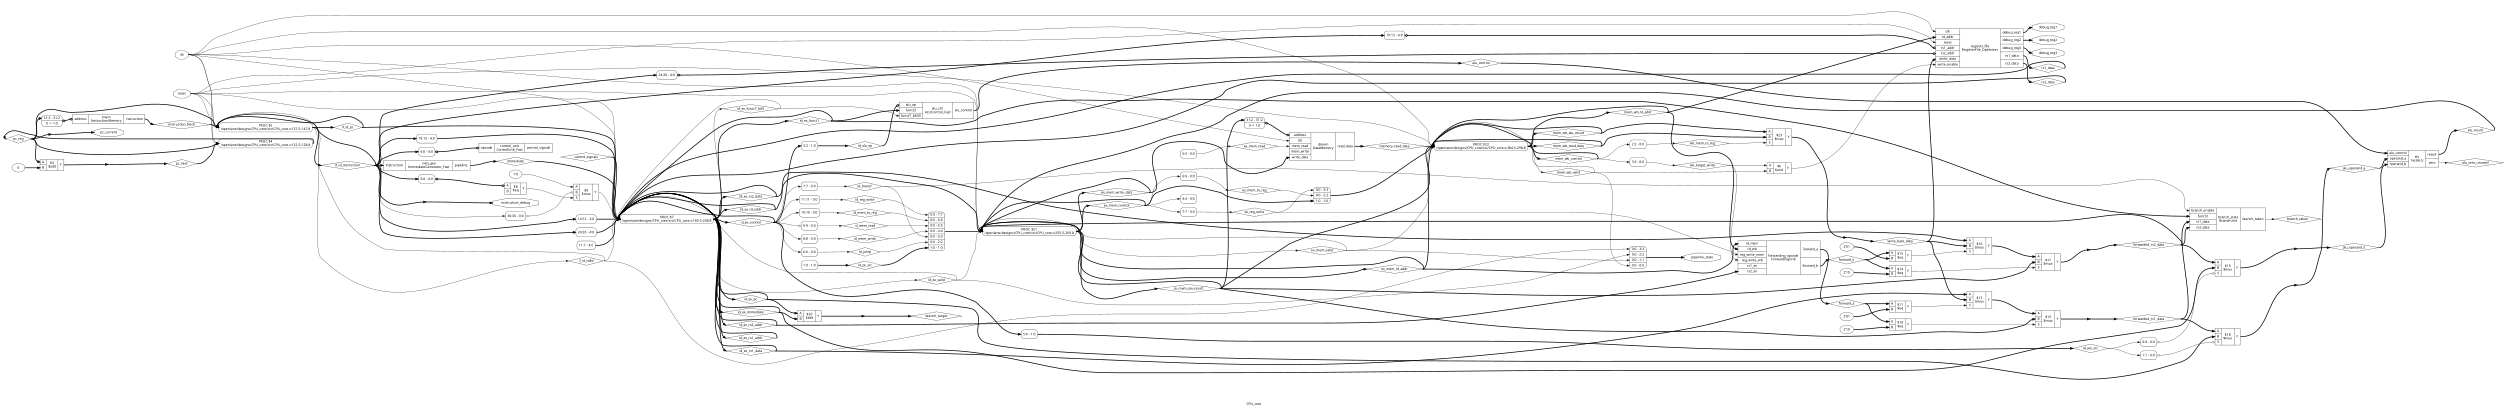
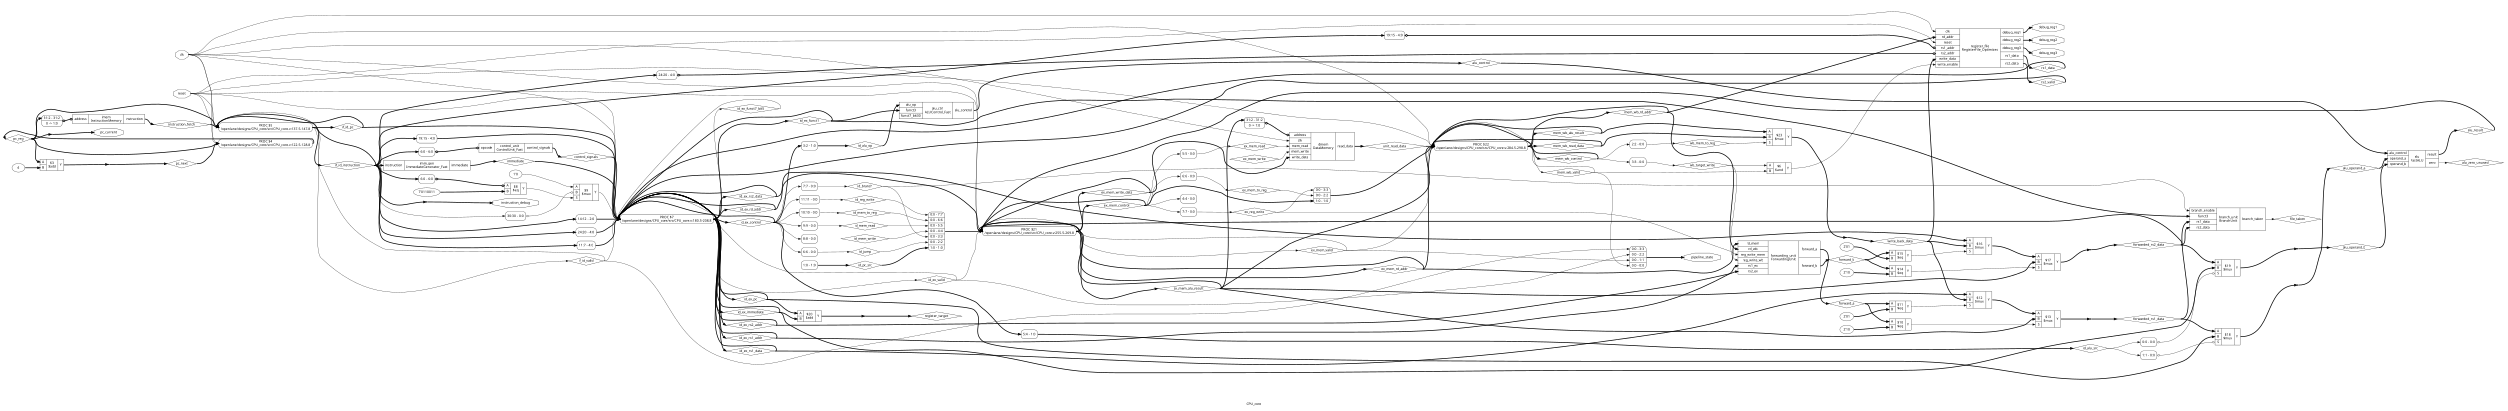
(2048, 82) -> (2048, 82)
(839, 107) -> none
(890, 127) -> (890, 127)
(1394, 146) -> (1394, 146)
none -> (556, 151)
none -> (1255, 159)
(461, 165) -> (460, 165)
none -> (1154, 177)
none -> (427, 192)
(2228, 217) -> (2228, 217)
(2298, 219) -> (2298, 219)
(786, 224) -> (786, 224)
(828, 239) -> none
none -> (439, 247)
(1783, 256) -> (1783, 256)
(936, 316) -> (936, 316)
none -> (1261, 332)
